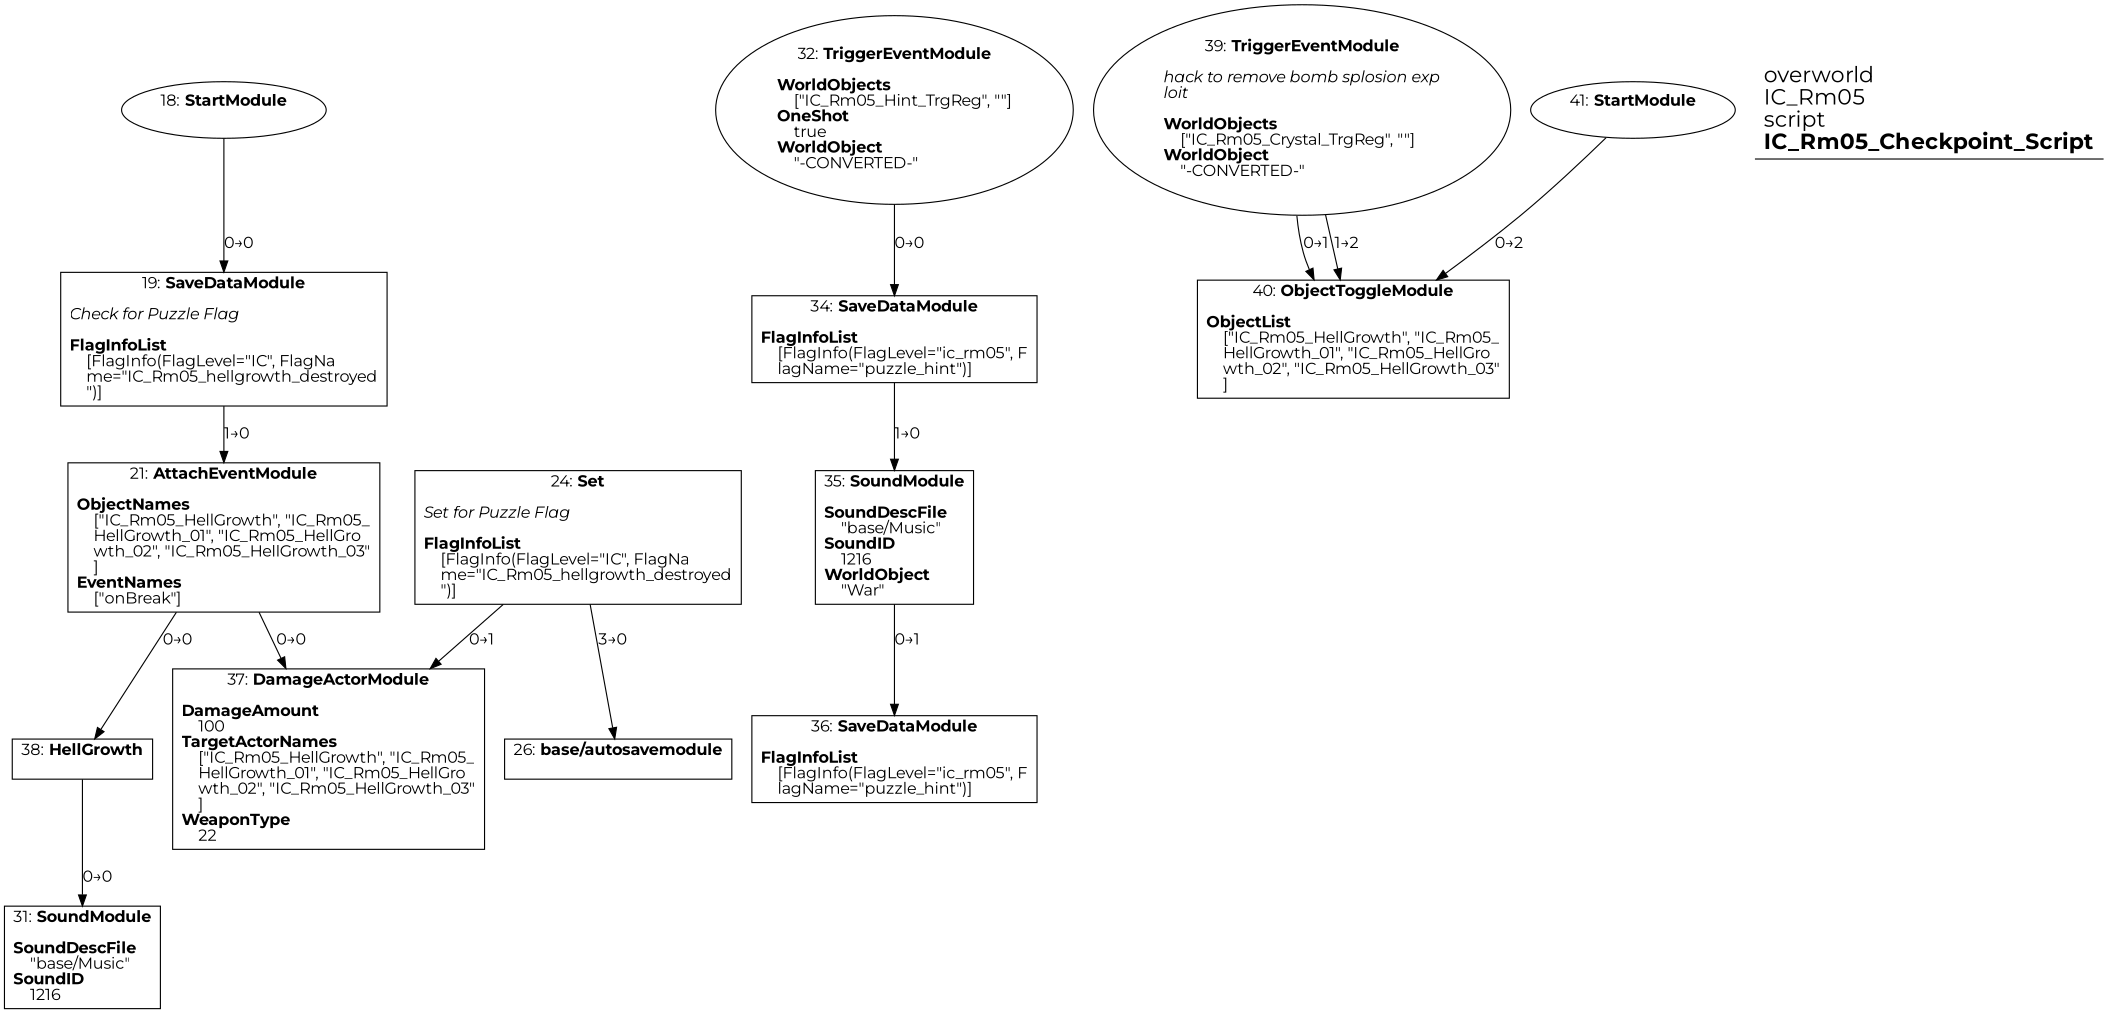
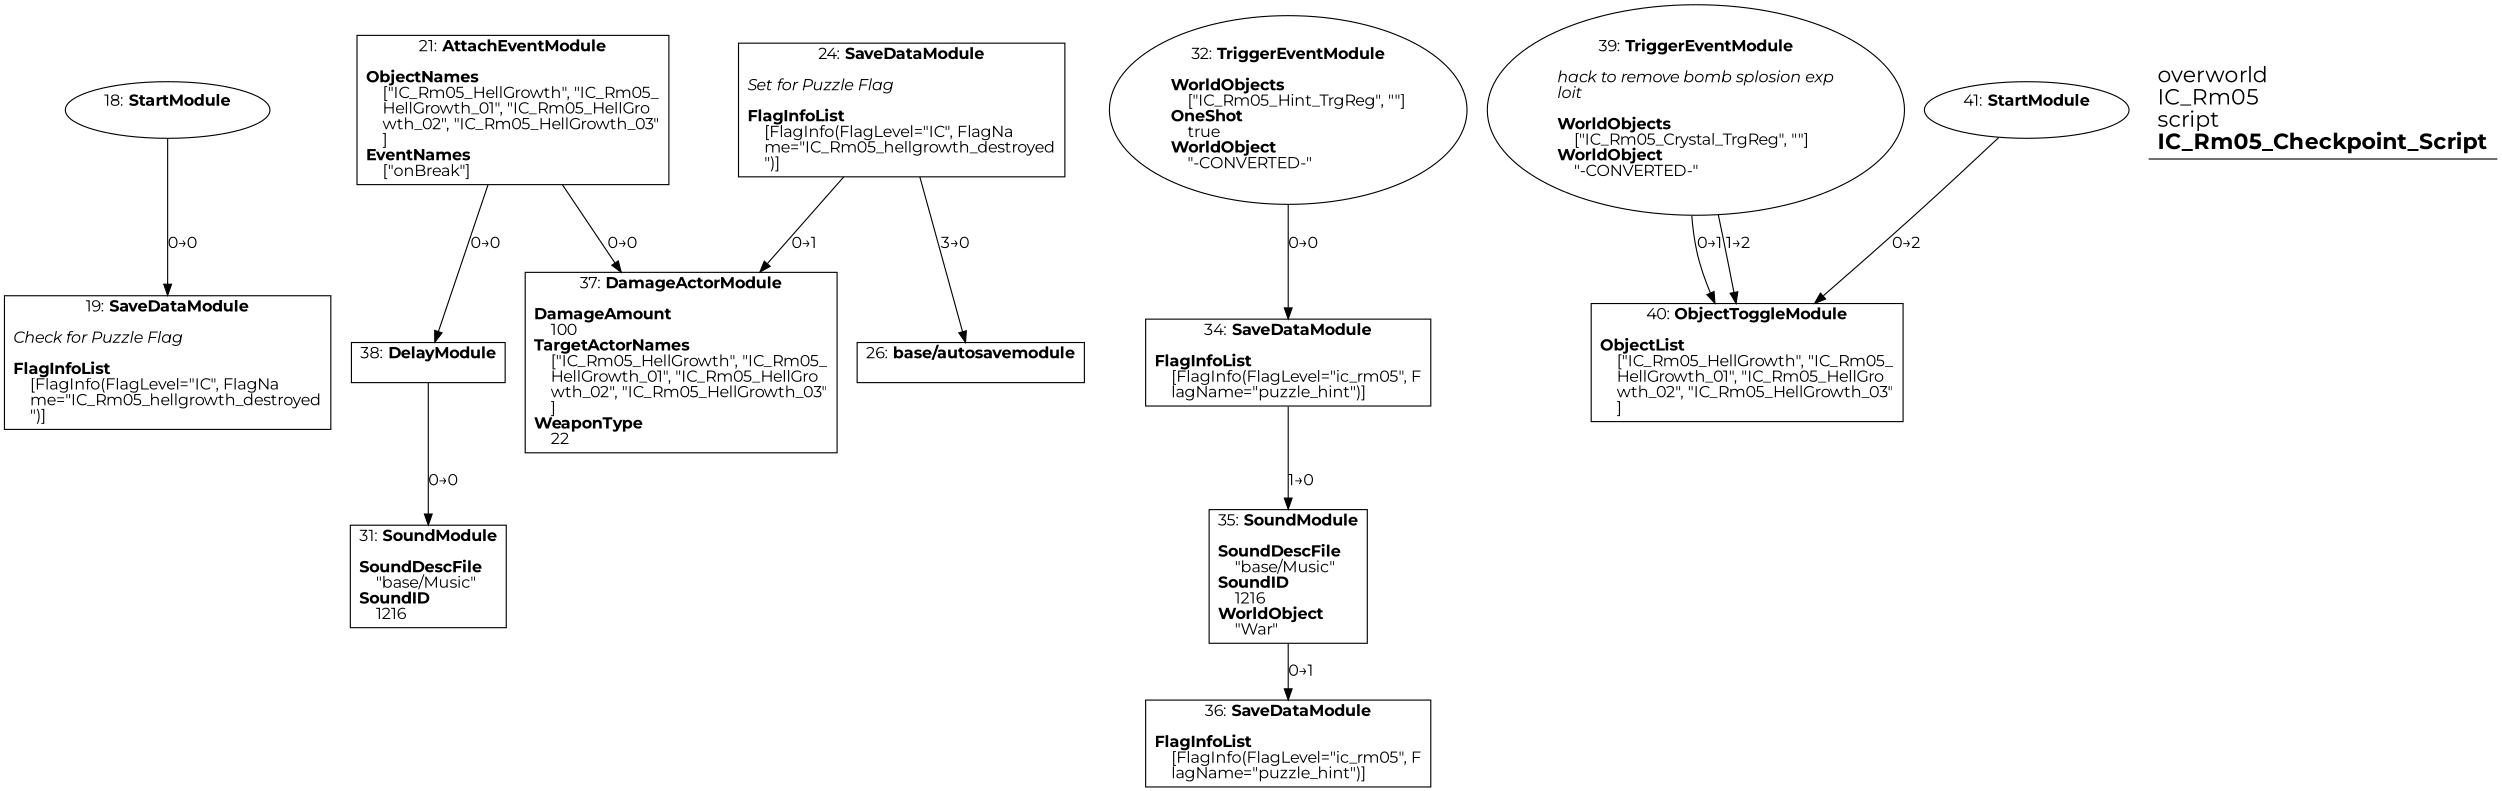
(224, 429) -> none
(591, 482) -> (915, 54)
(96, 750) -> (442, 354)
